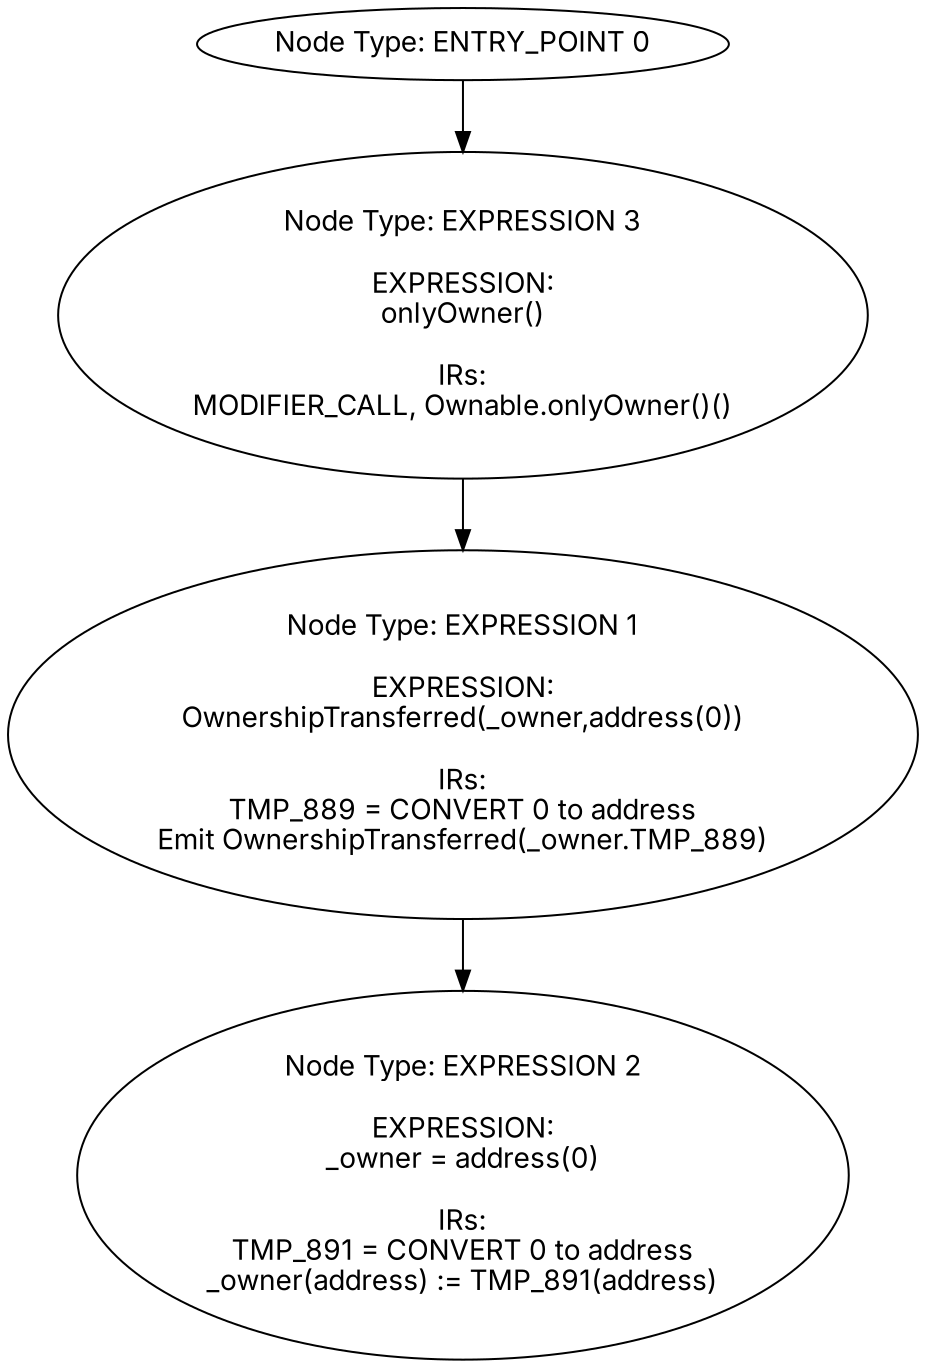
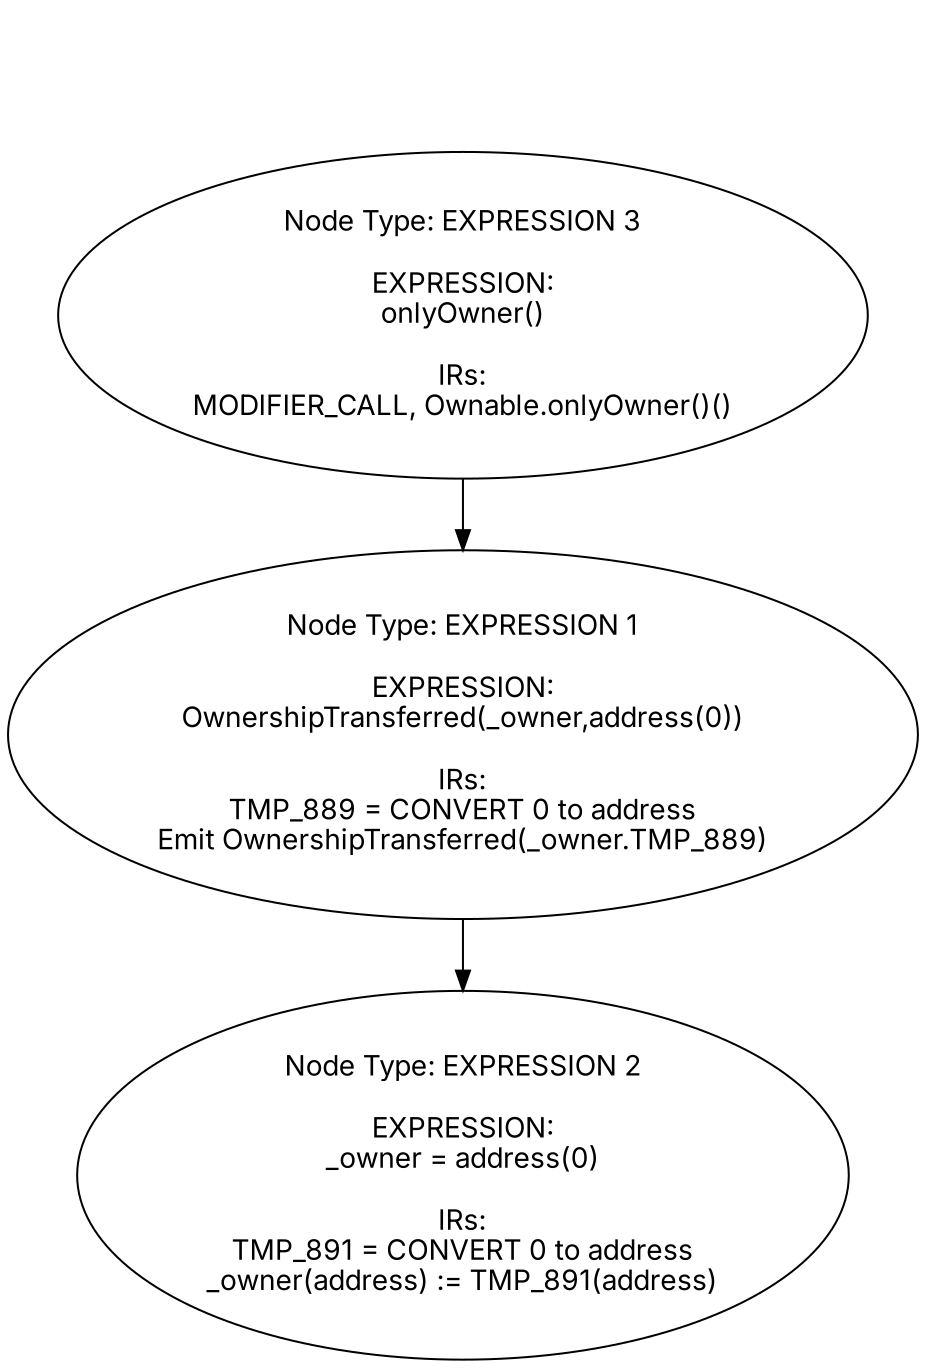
(463, 44) -> none
